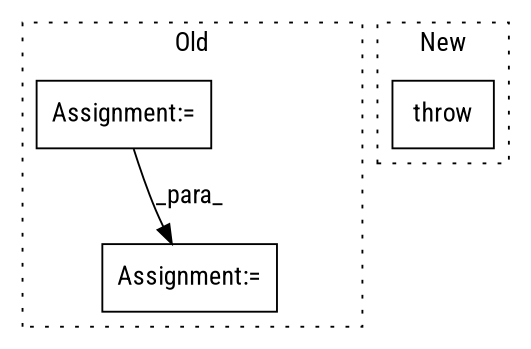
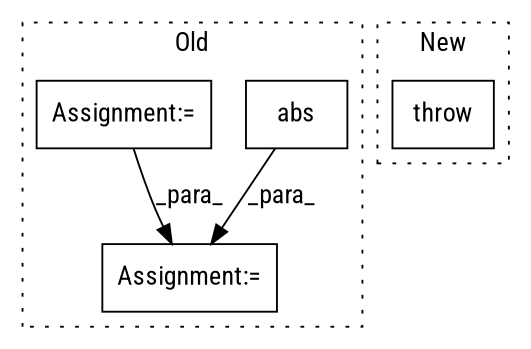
none -> (297, 115)
